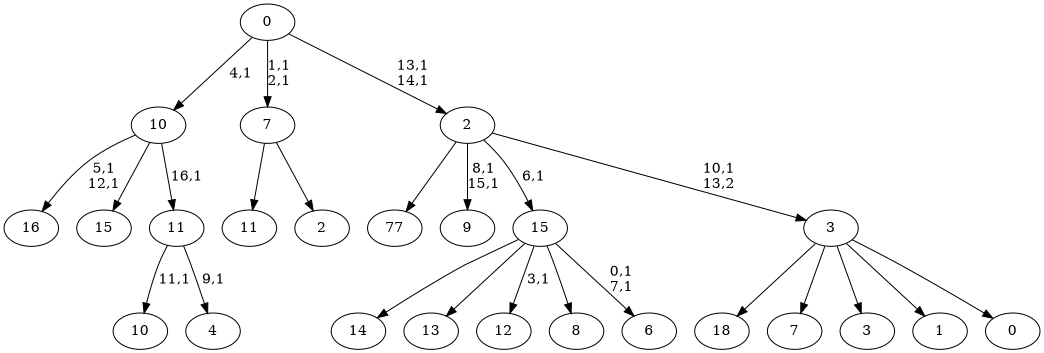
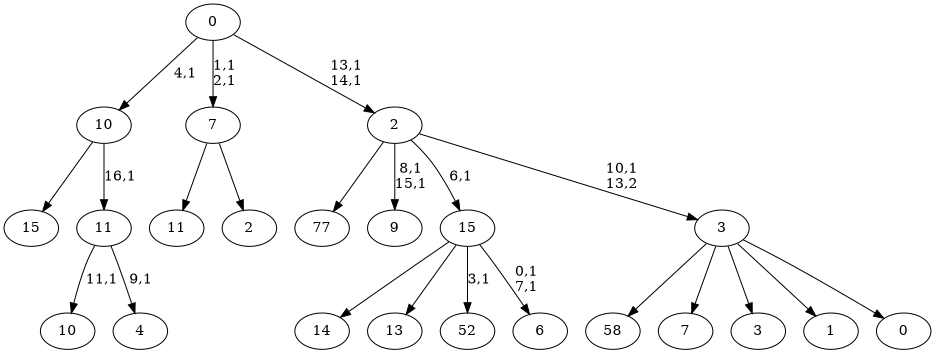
(31, 228) -> none
(504, 331) -> (468, 331)
(577, 331) -> none
(722, 331) -> (613, 331)
